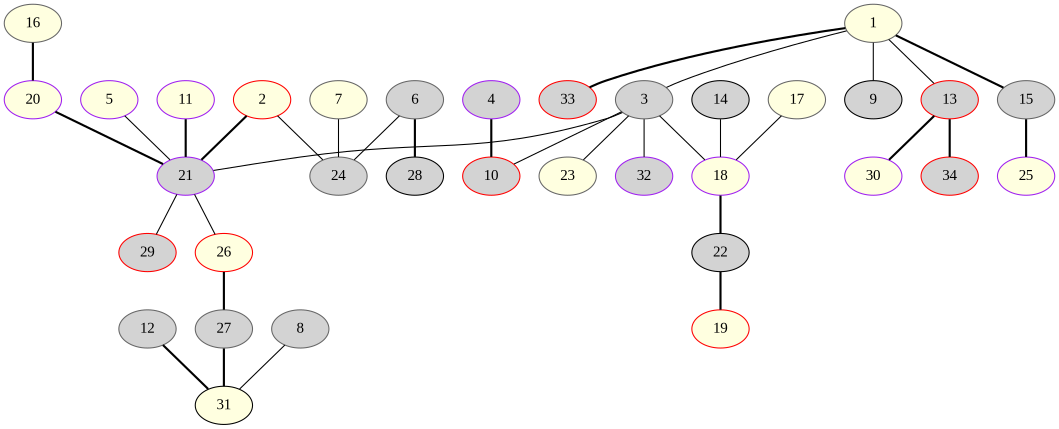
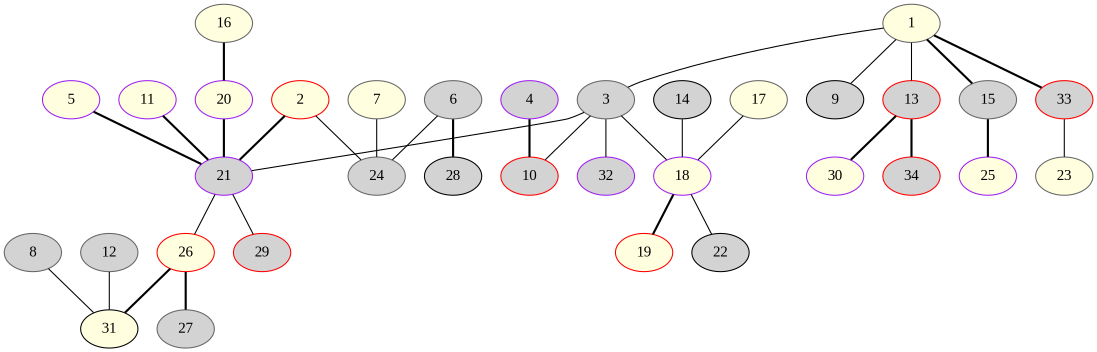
(147, 138) -> (147, 138)
(606, 138) -> (1064, 138)
(720, 214) -> (701, 214)
(720, 291) -> (663, 214)
(186, 367) -> (109, 291)
(224, 367) -> (148, 291)
